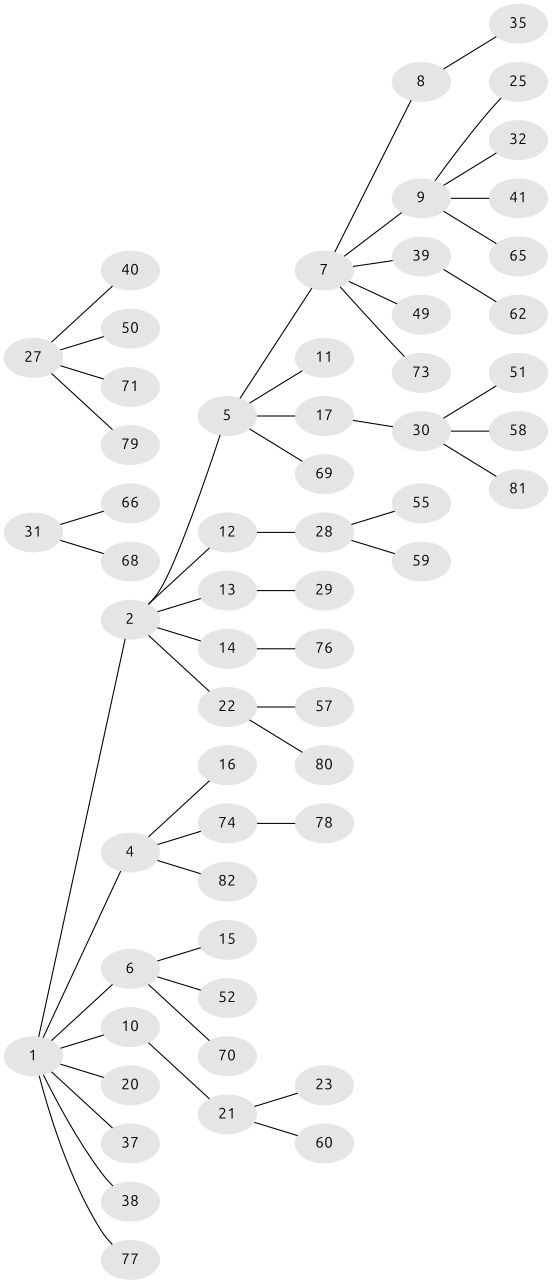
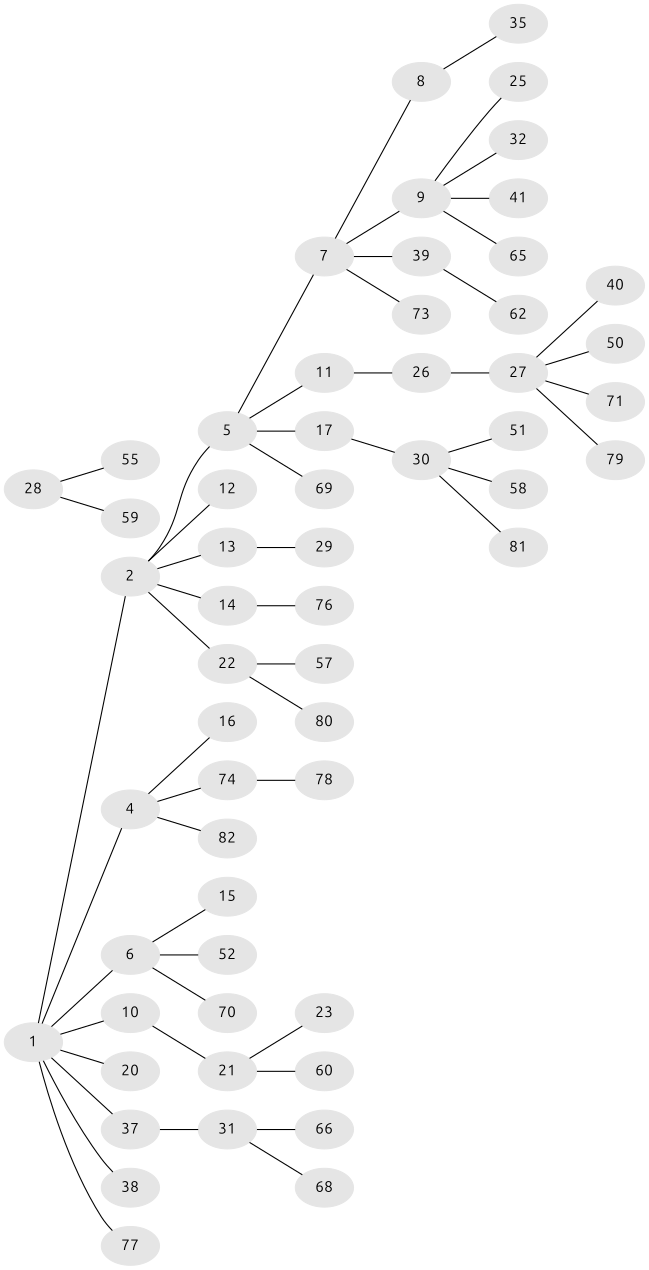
(421, 315) -> none
none -> (421, 373)
(276, 532) -> none
none -> (179, 1130)
